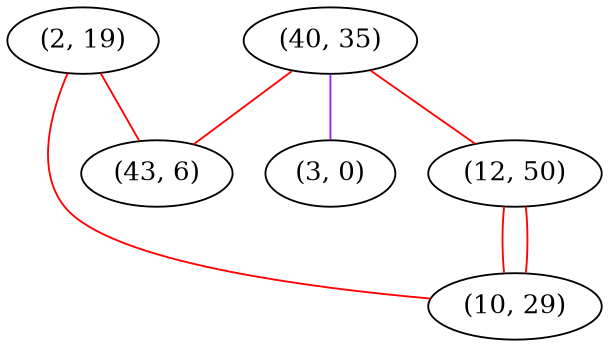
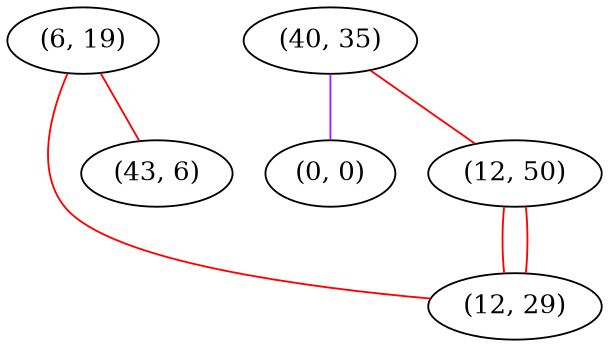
(83, 41) -> (83, 41)
(243, 108) -> none
(330, 174) -> (330, 174)
(515, 306) -> (515, 306)
